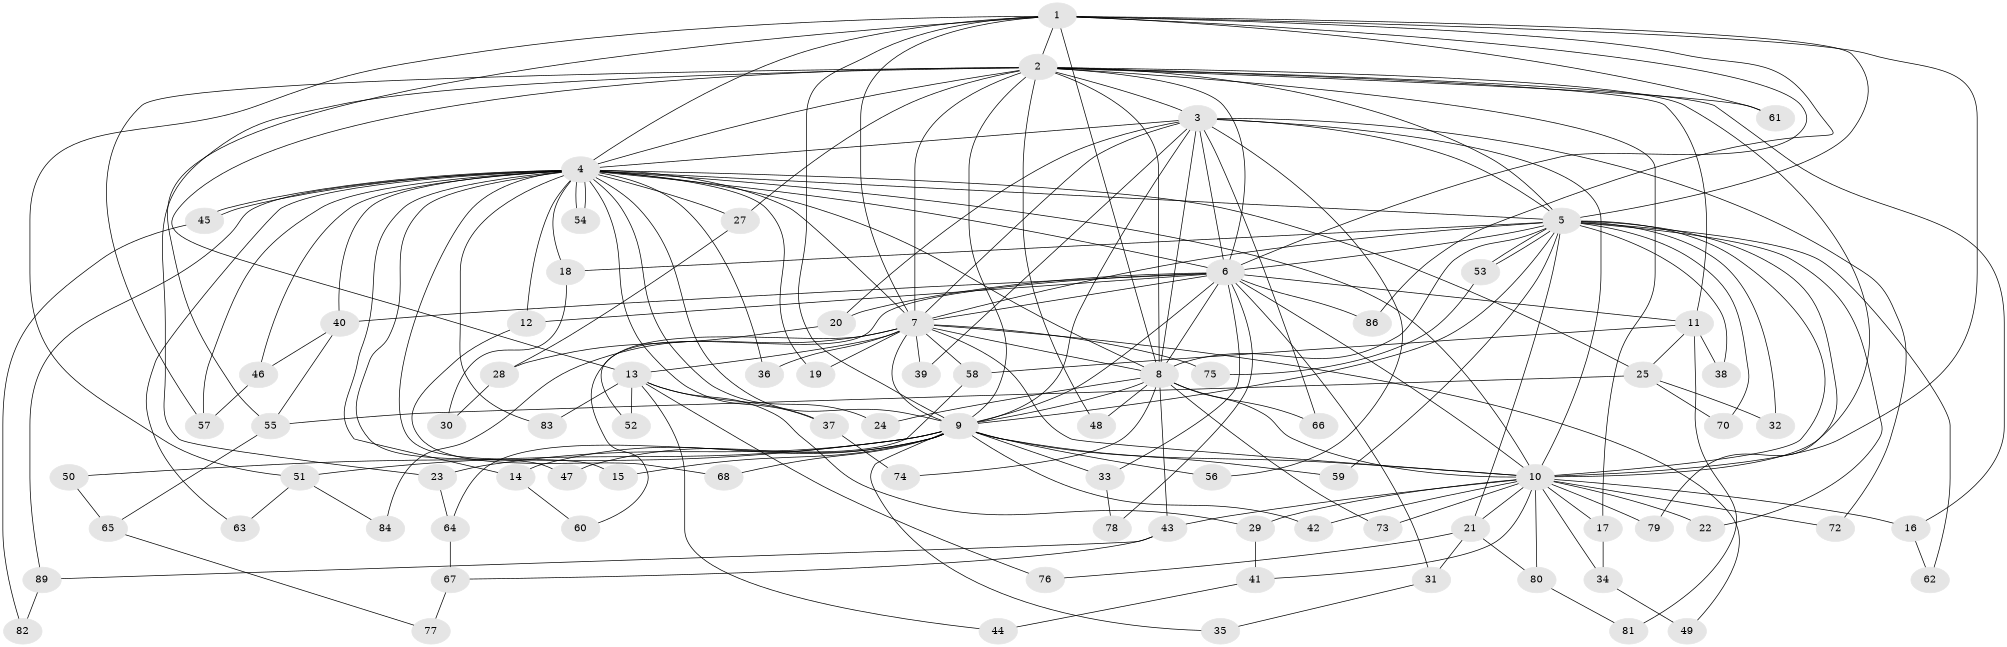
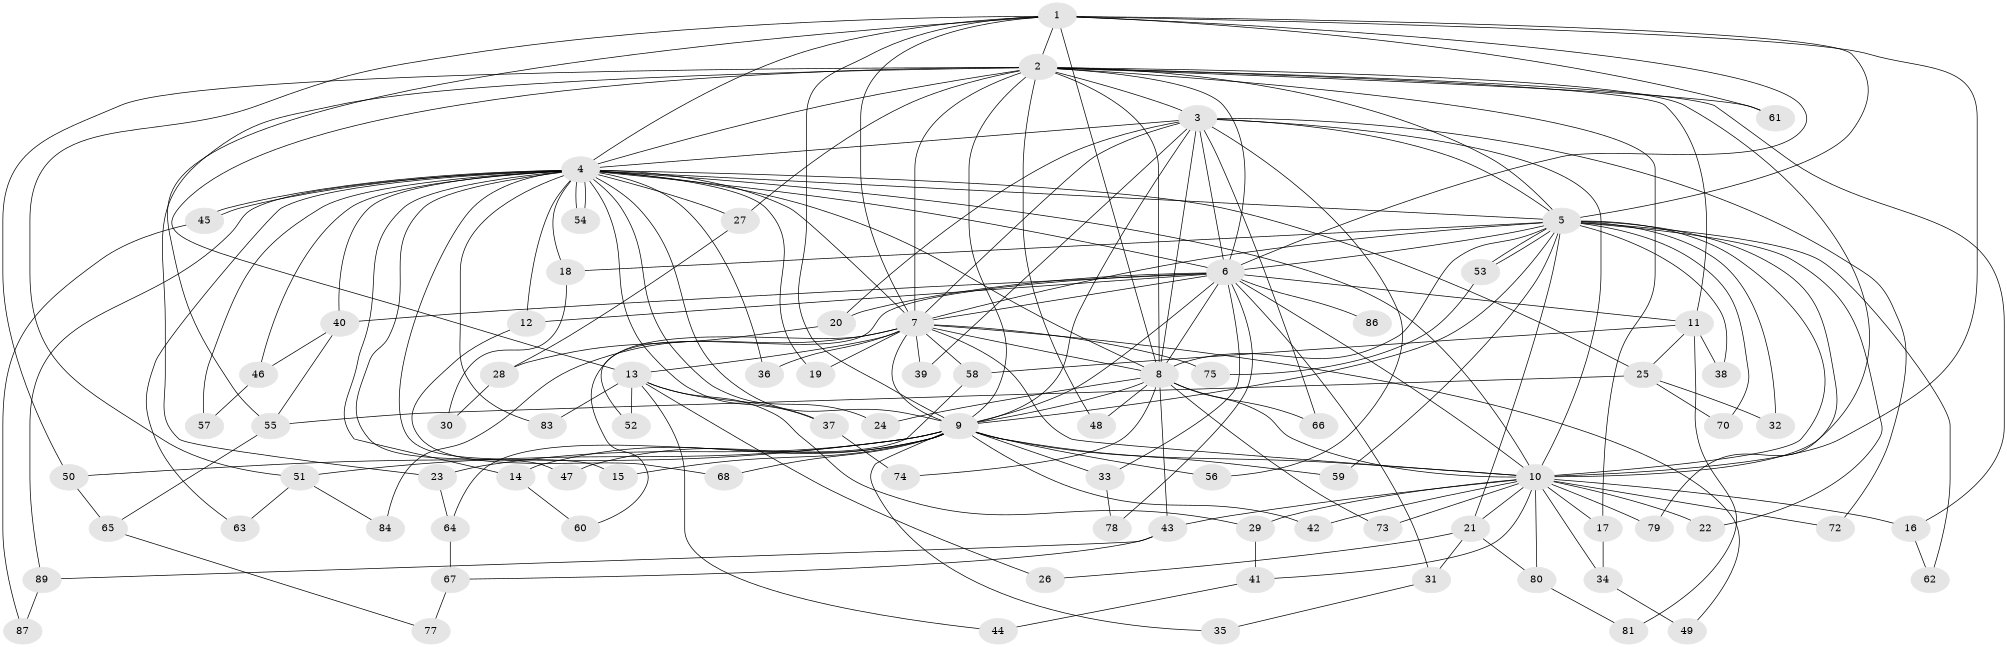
(1717, 60) -> none
(410, 80) -> (352, 80)
(1045, 580) -> (1045, 580)
(23, 631) -> (23, 631)
